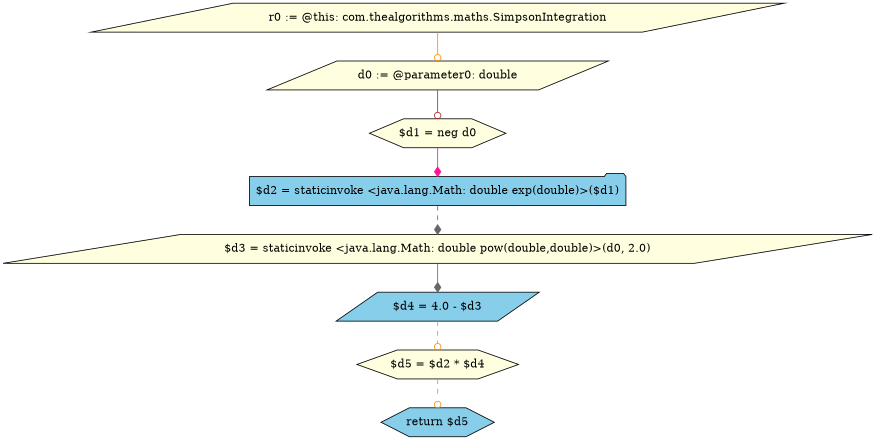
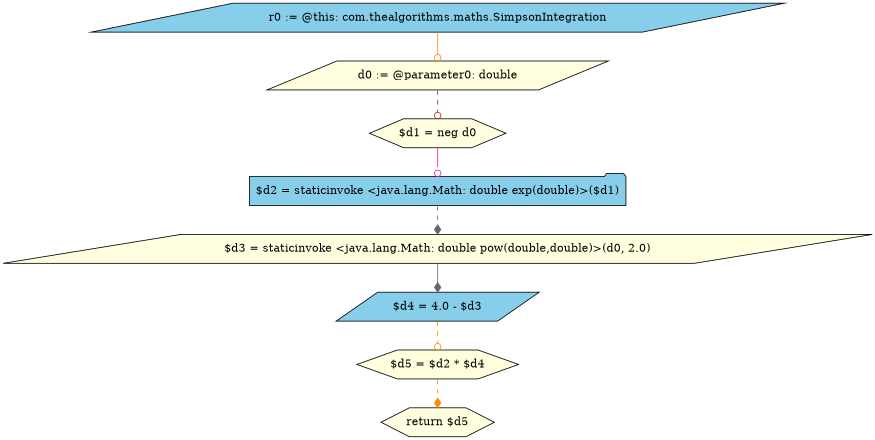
(438, 18) -> (438, 18)
(438, 101) -> (438, 101)
(438, 157) -> (438, 157)
(438, 389) -> (438, 389)
(438, 422) -> (438, 422)
